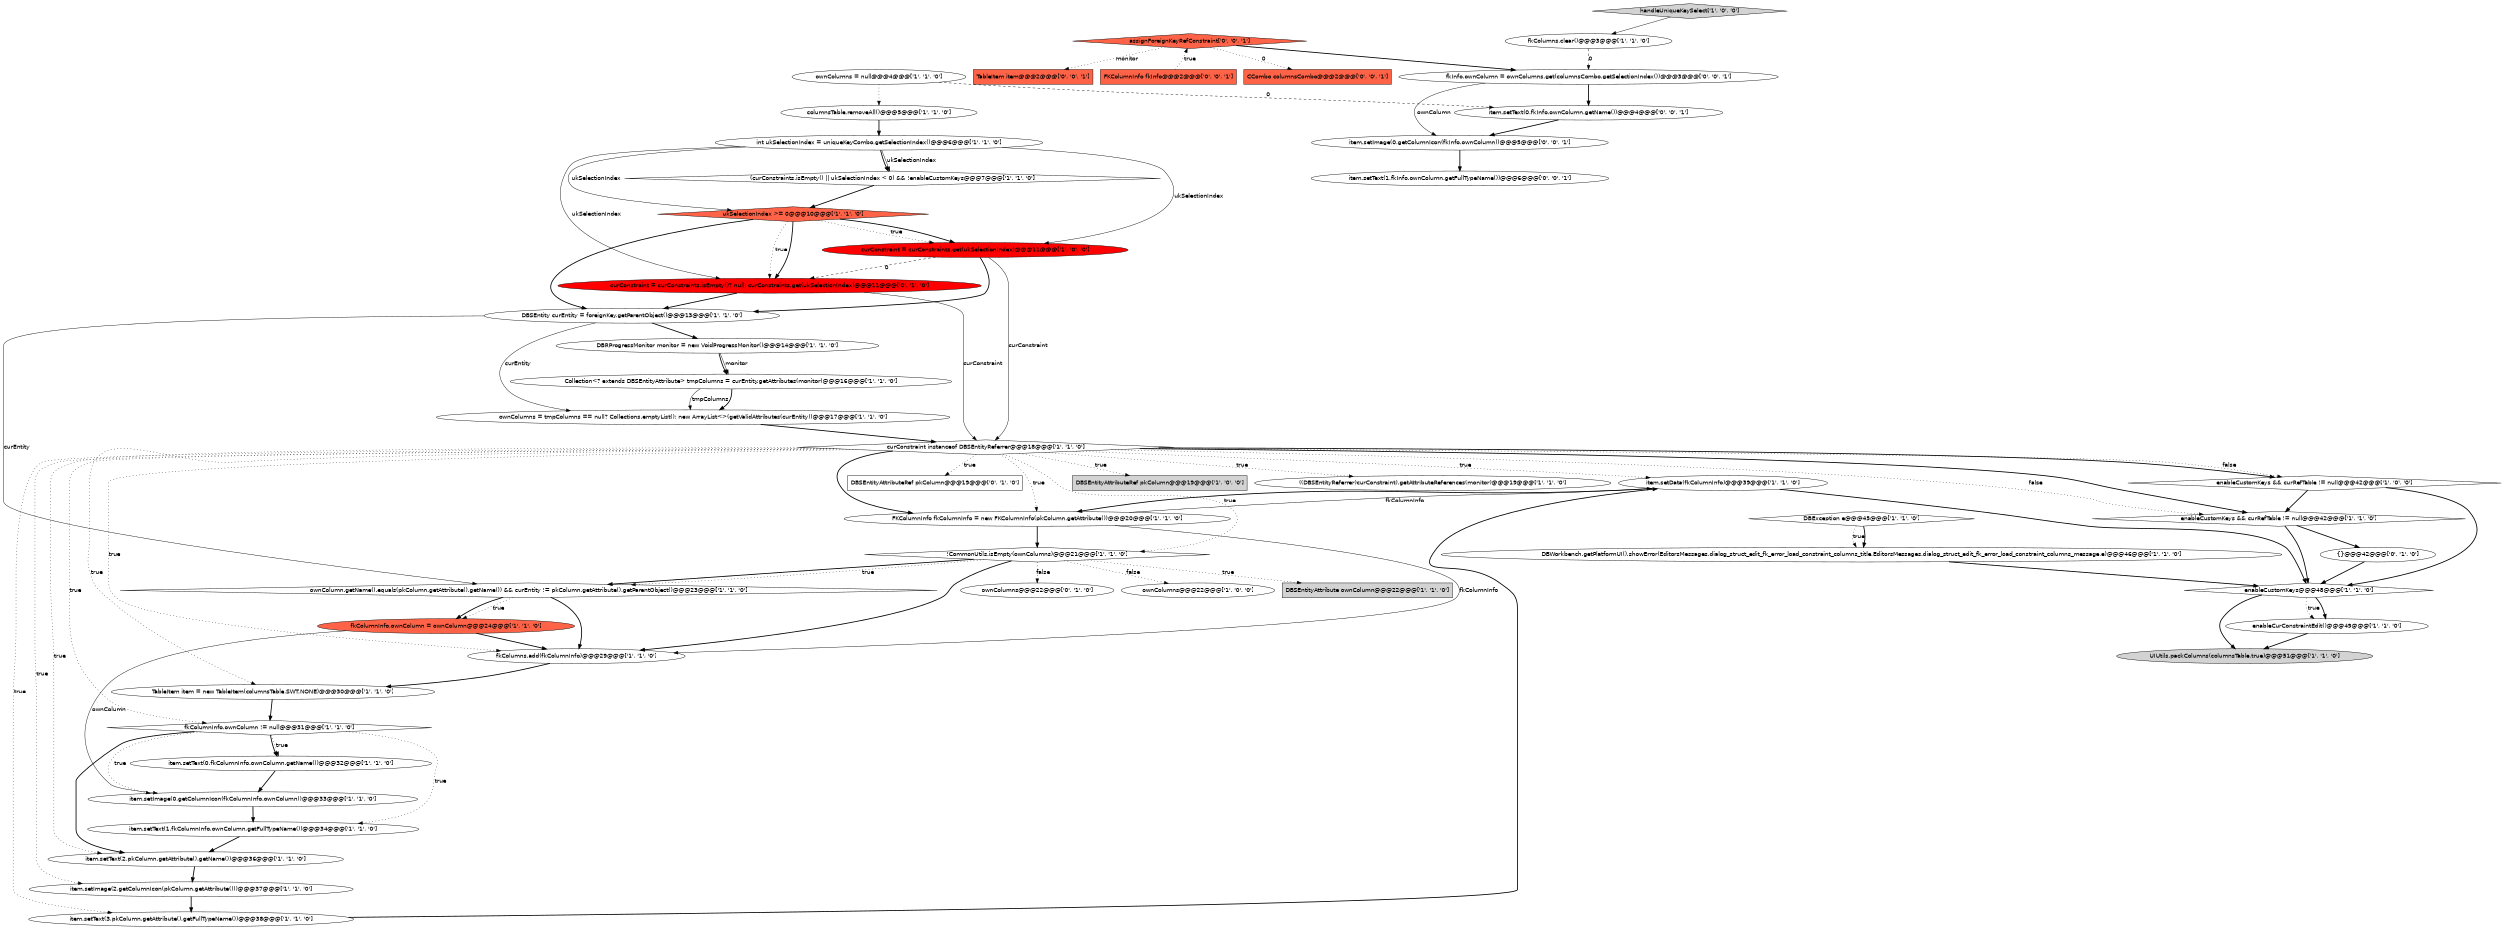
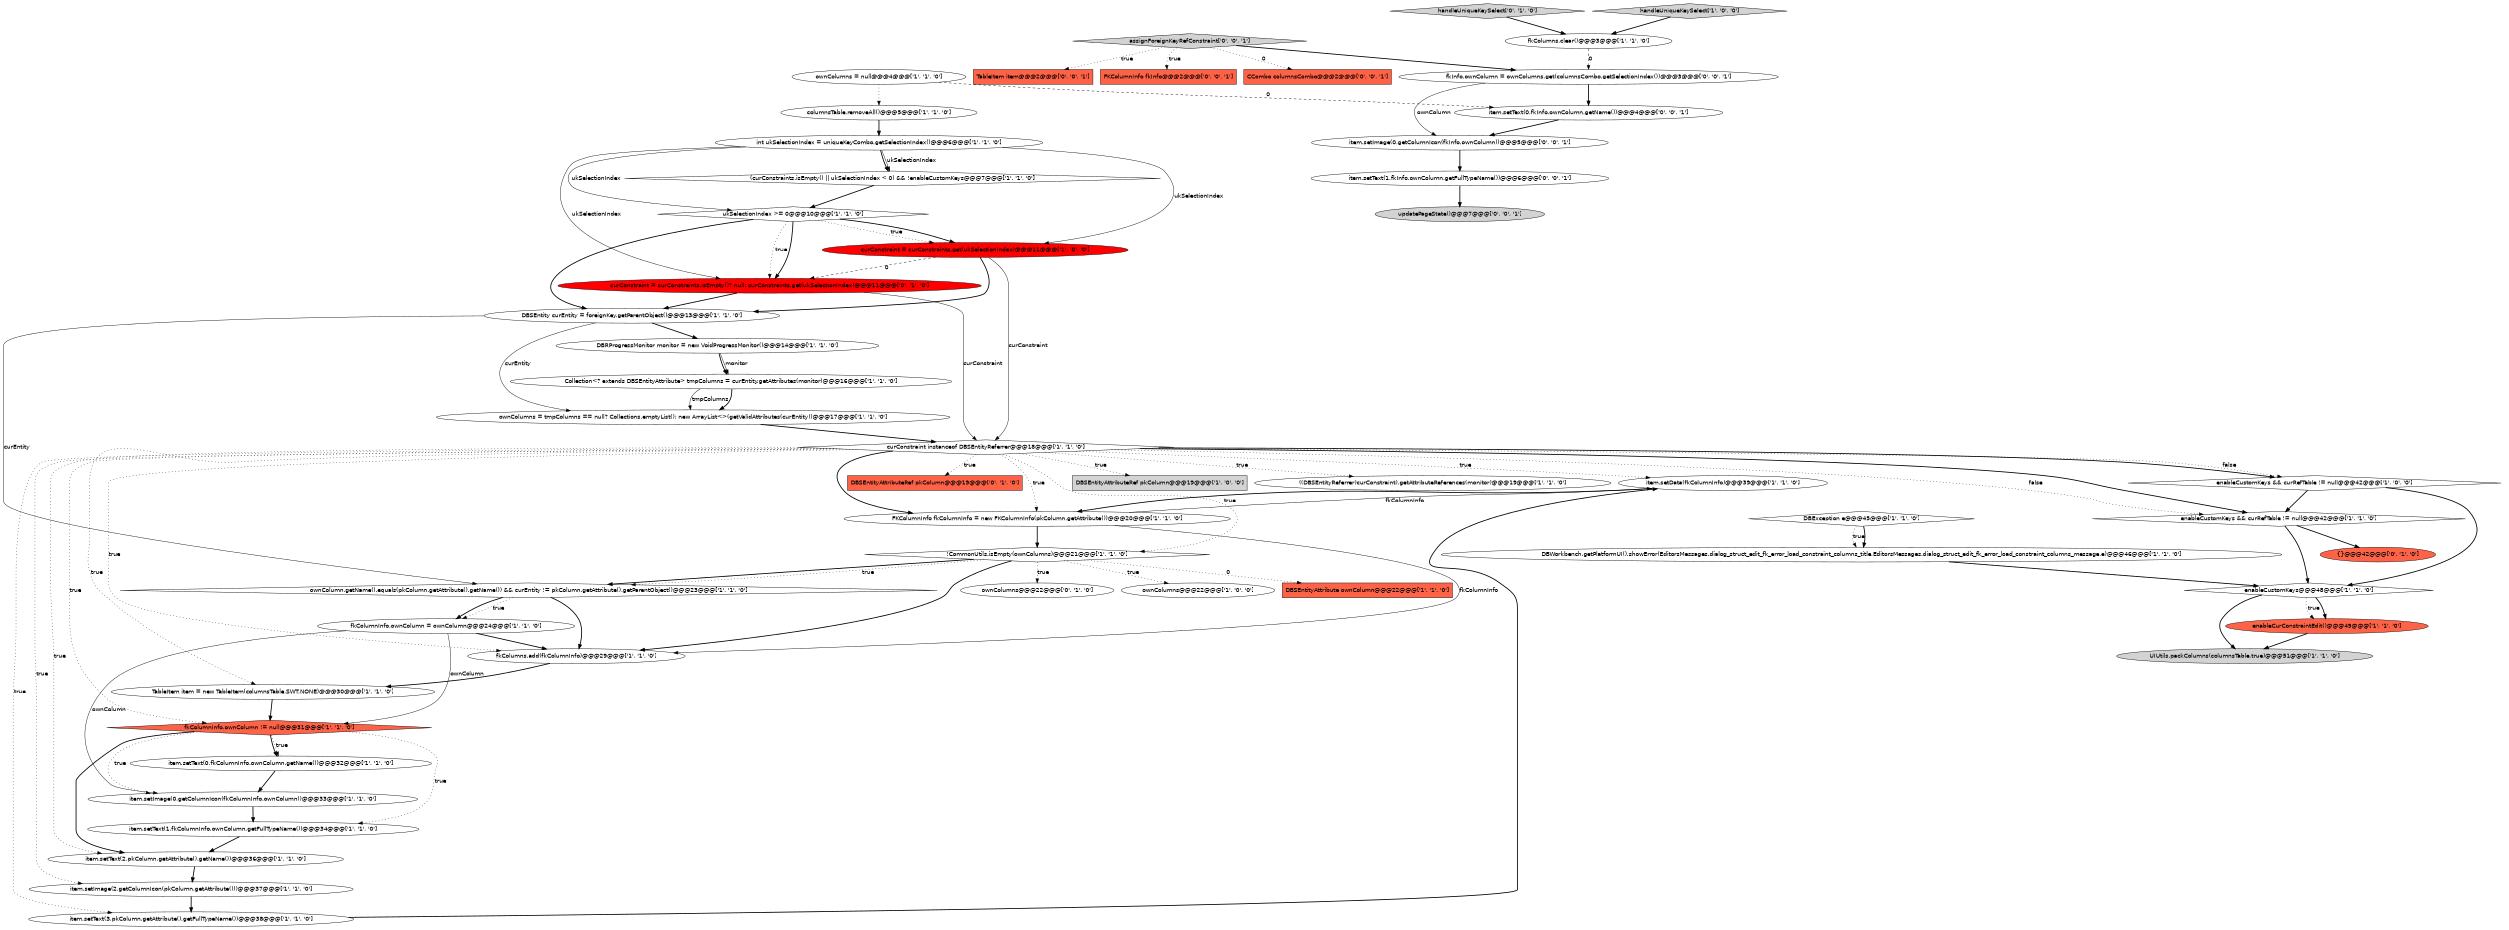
none -> (1487, 11)
(1643, 25) -> (1643, 25)
(1190, 41) -> (1190, 41)
(1127, 59) -> (1127, 59)
(1181, 61) -> (1169, 55)
(793, 214) -> (793, 214)
none -> (1460, 214)
(935, 483) -> (935, 483)
(2052, 521) -> none
(2378, 555) -> (2378, 555)
(1043, 572) -> (1043, 572)
(1133, 572) -> (1133, 572)
(1228, 572) -> (1228, 572)
(2345, 572) -> none
(1367, 590) -> (1367, 590)
(446, 626) -> (446, 626)
(2327, 626) -> (2327, 626)
none -> (428, 706)
(269, 728) -> (269, 728)
